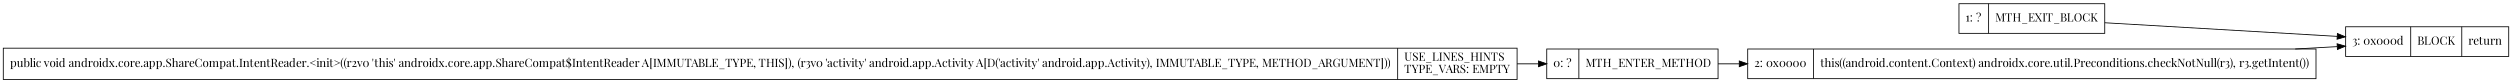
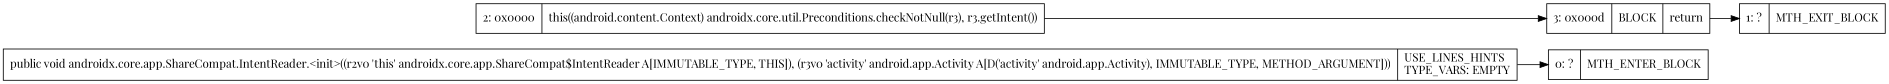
(2221, 30) -> (1720, 19)
(1648, 63) -> (1644, 64)
(1729, 64) -> none
